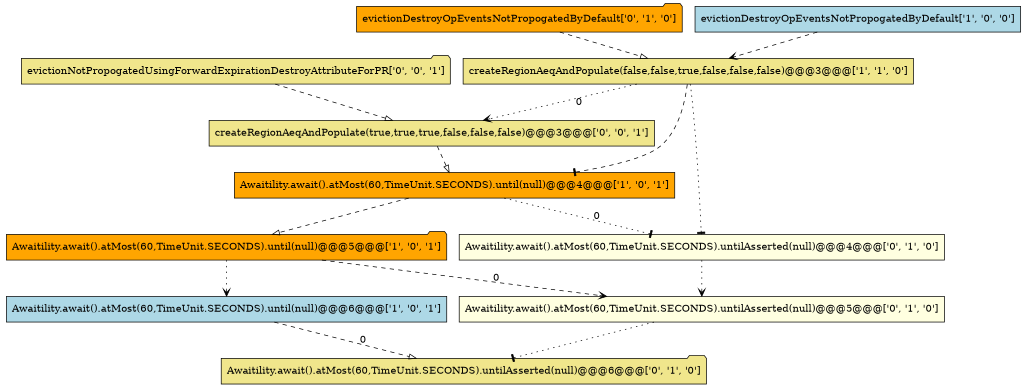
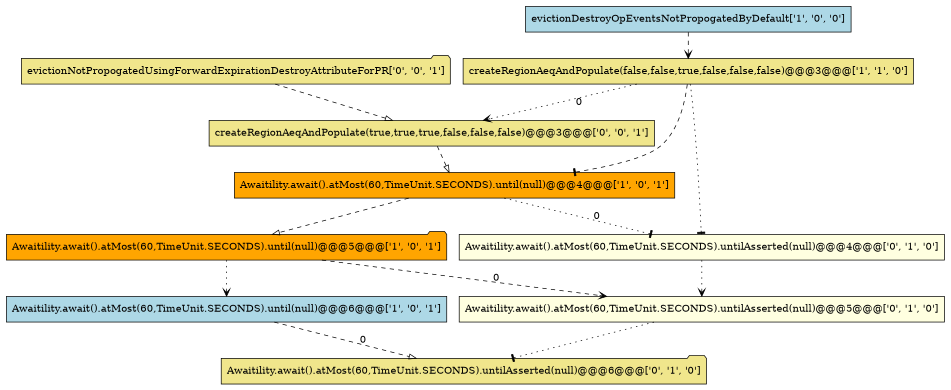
(519, 19) -> none
